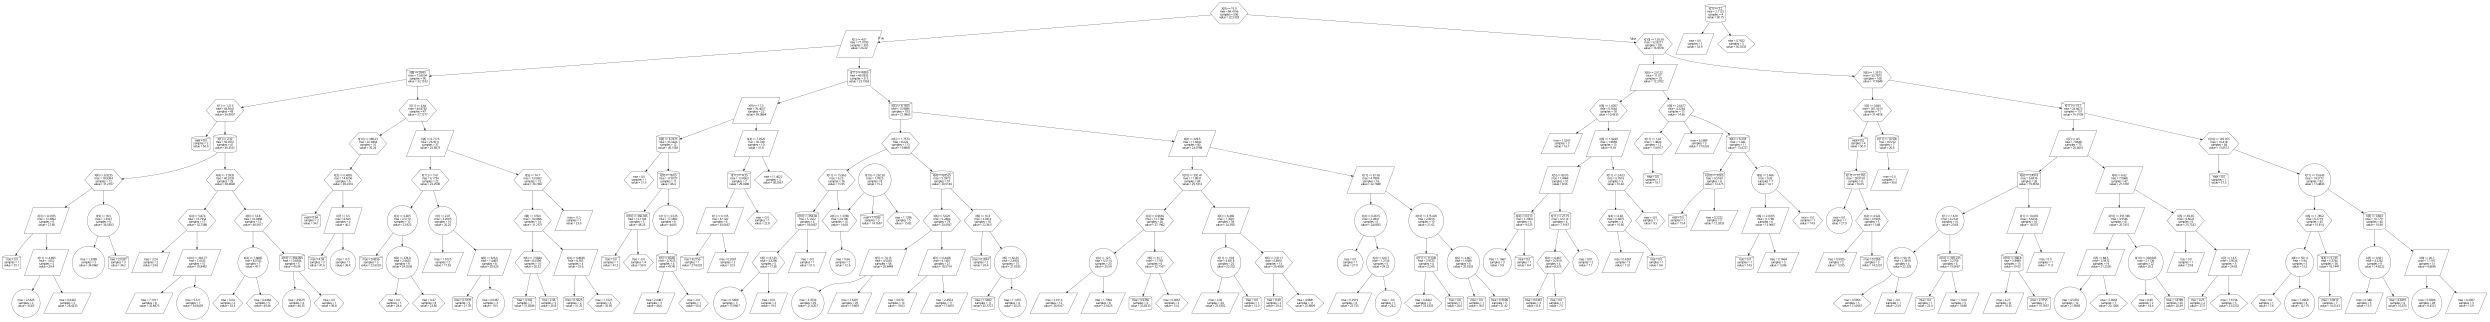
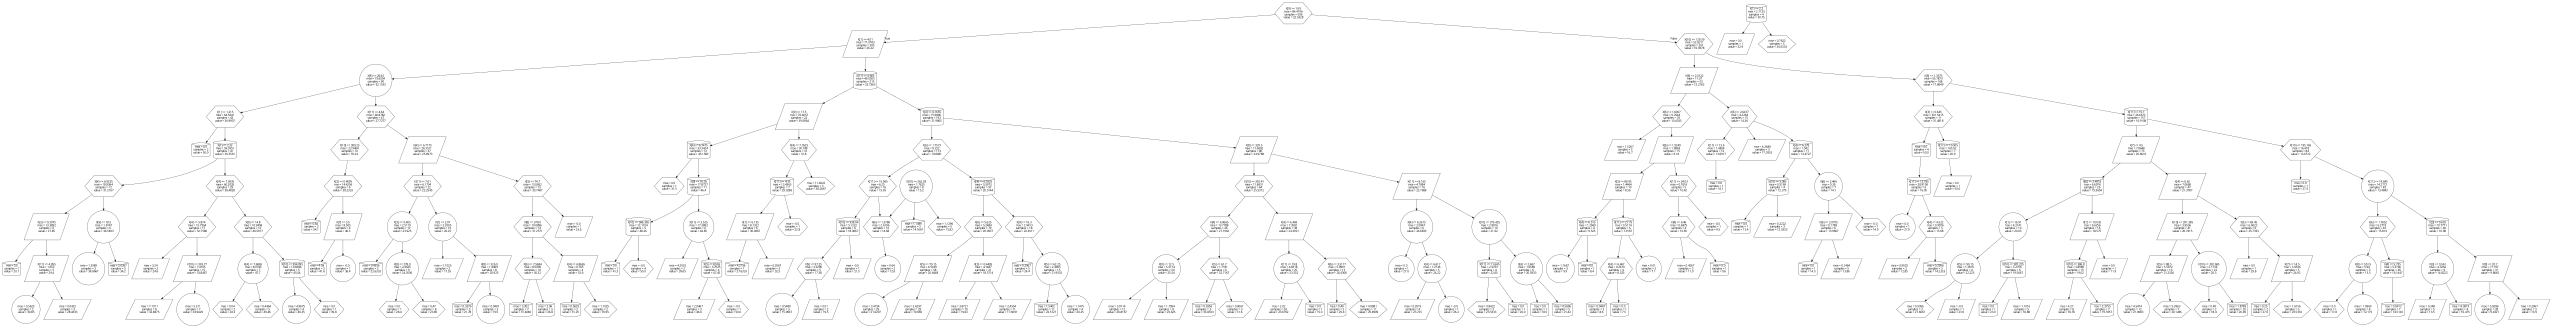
(418, 77) -> (376, 80)
(756, 144) -> (799, 150)
none -> (678, 269)
